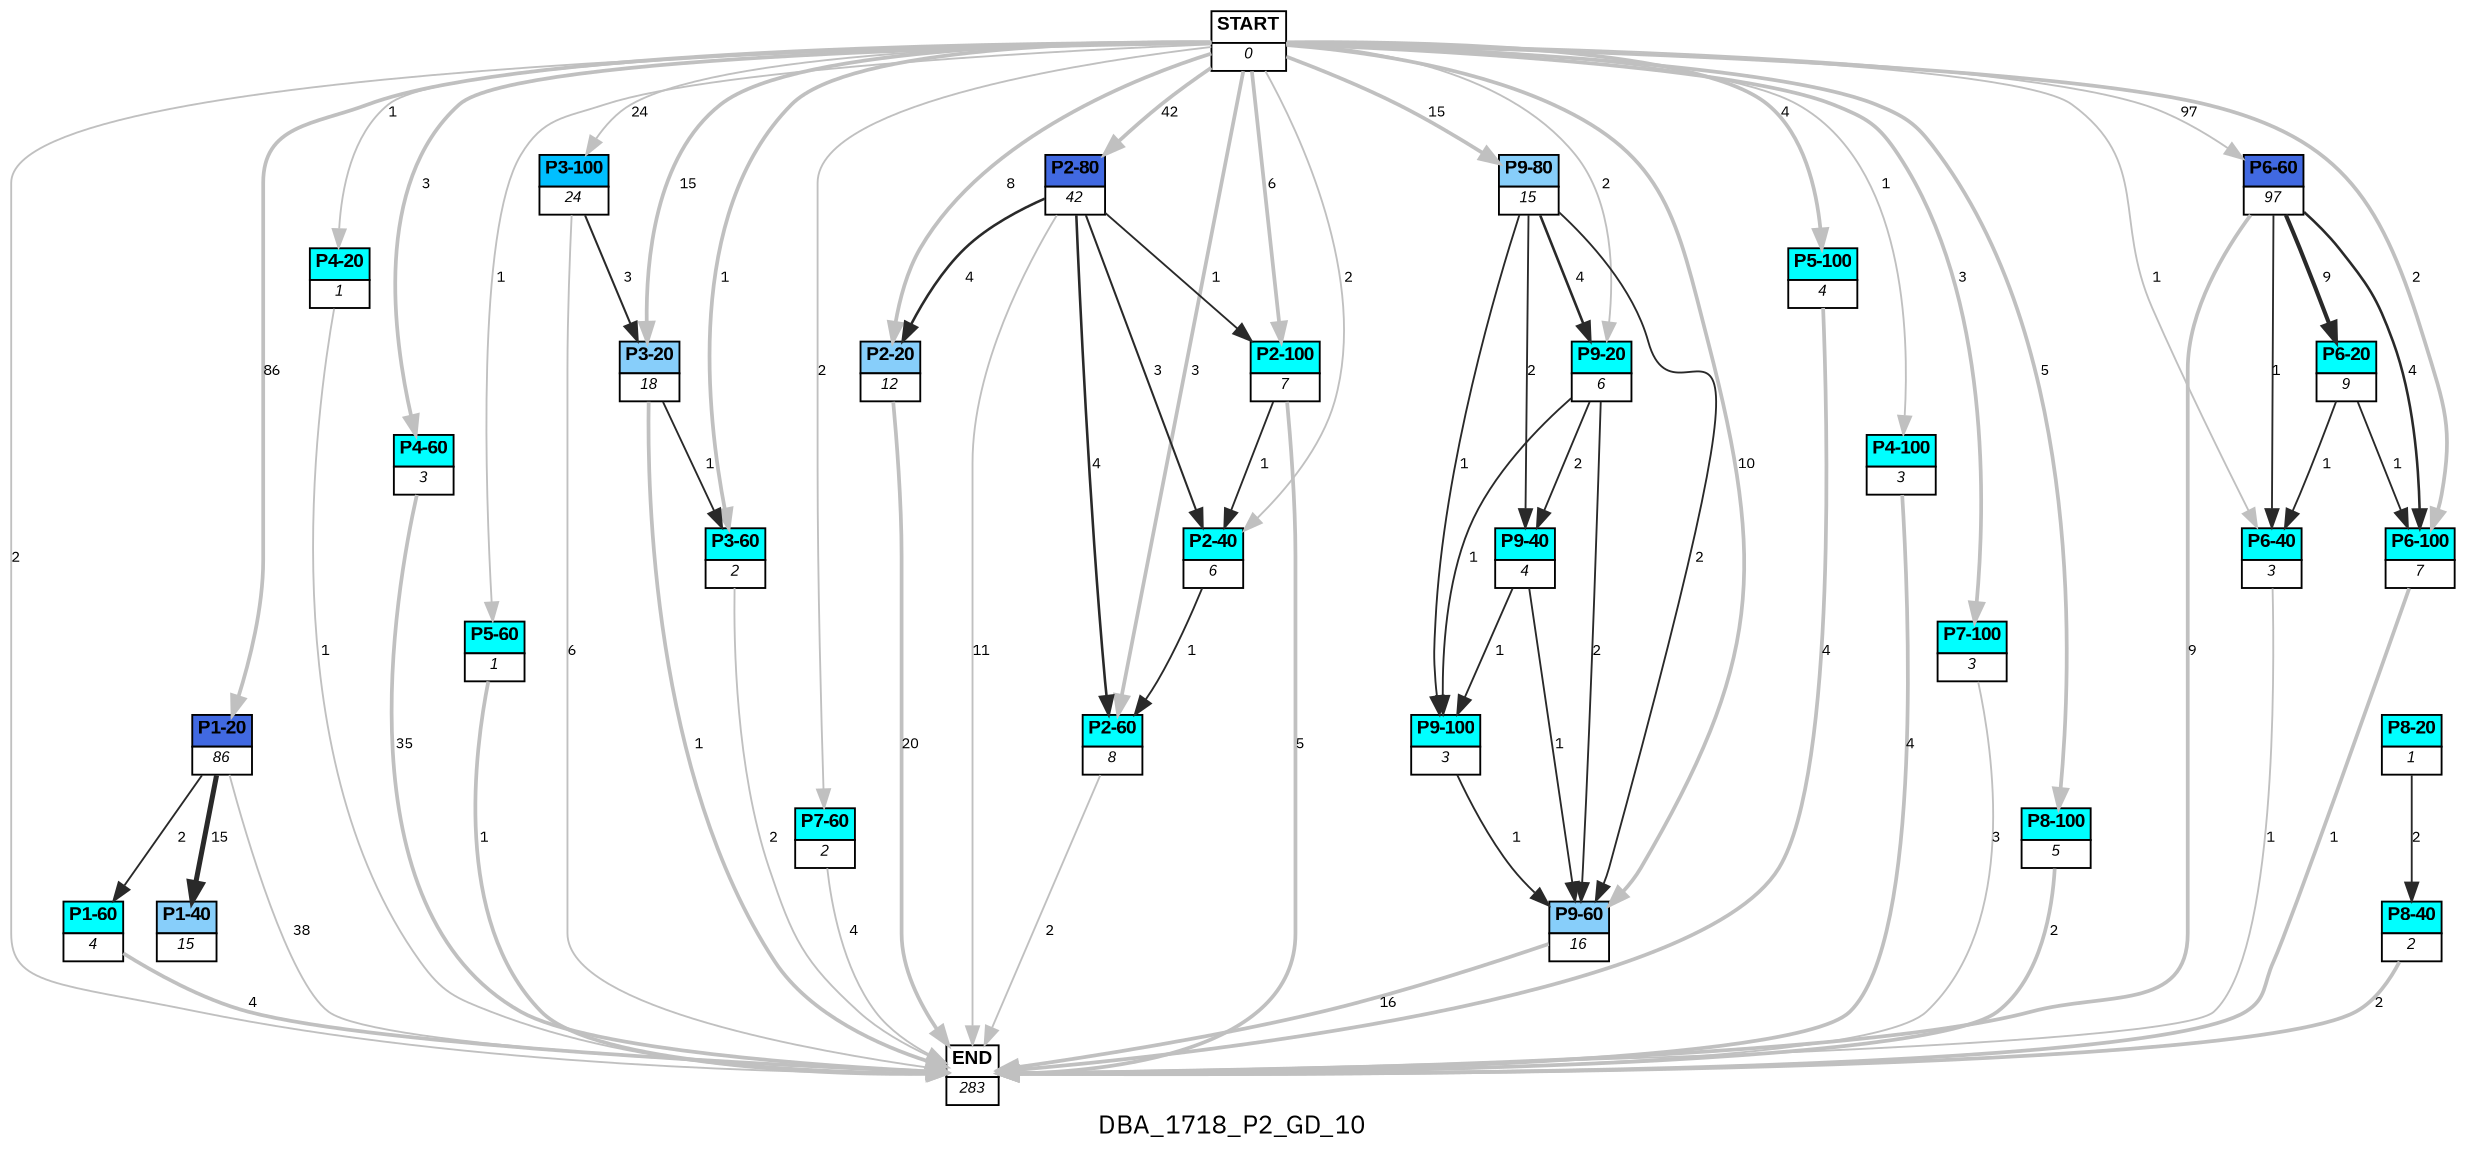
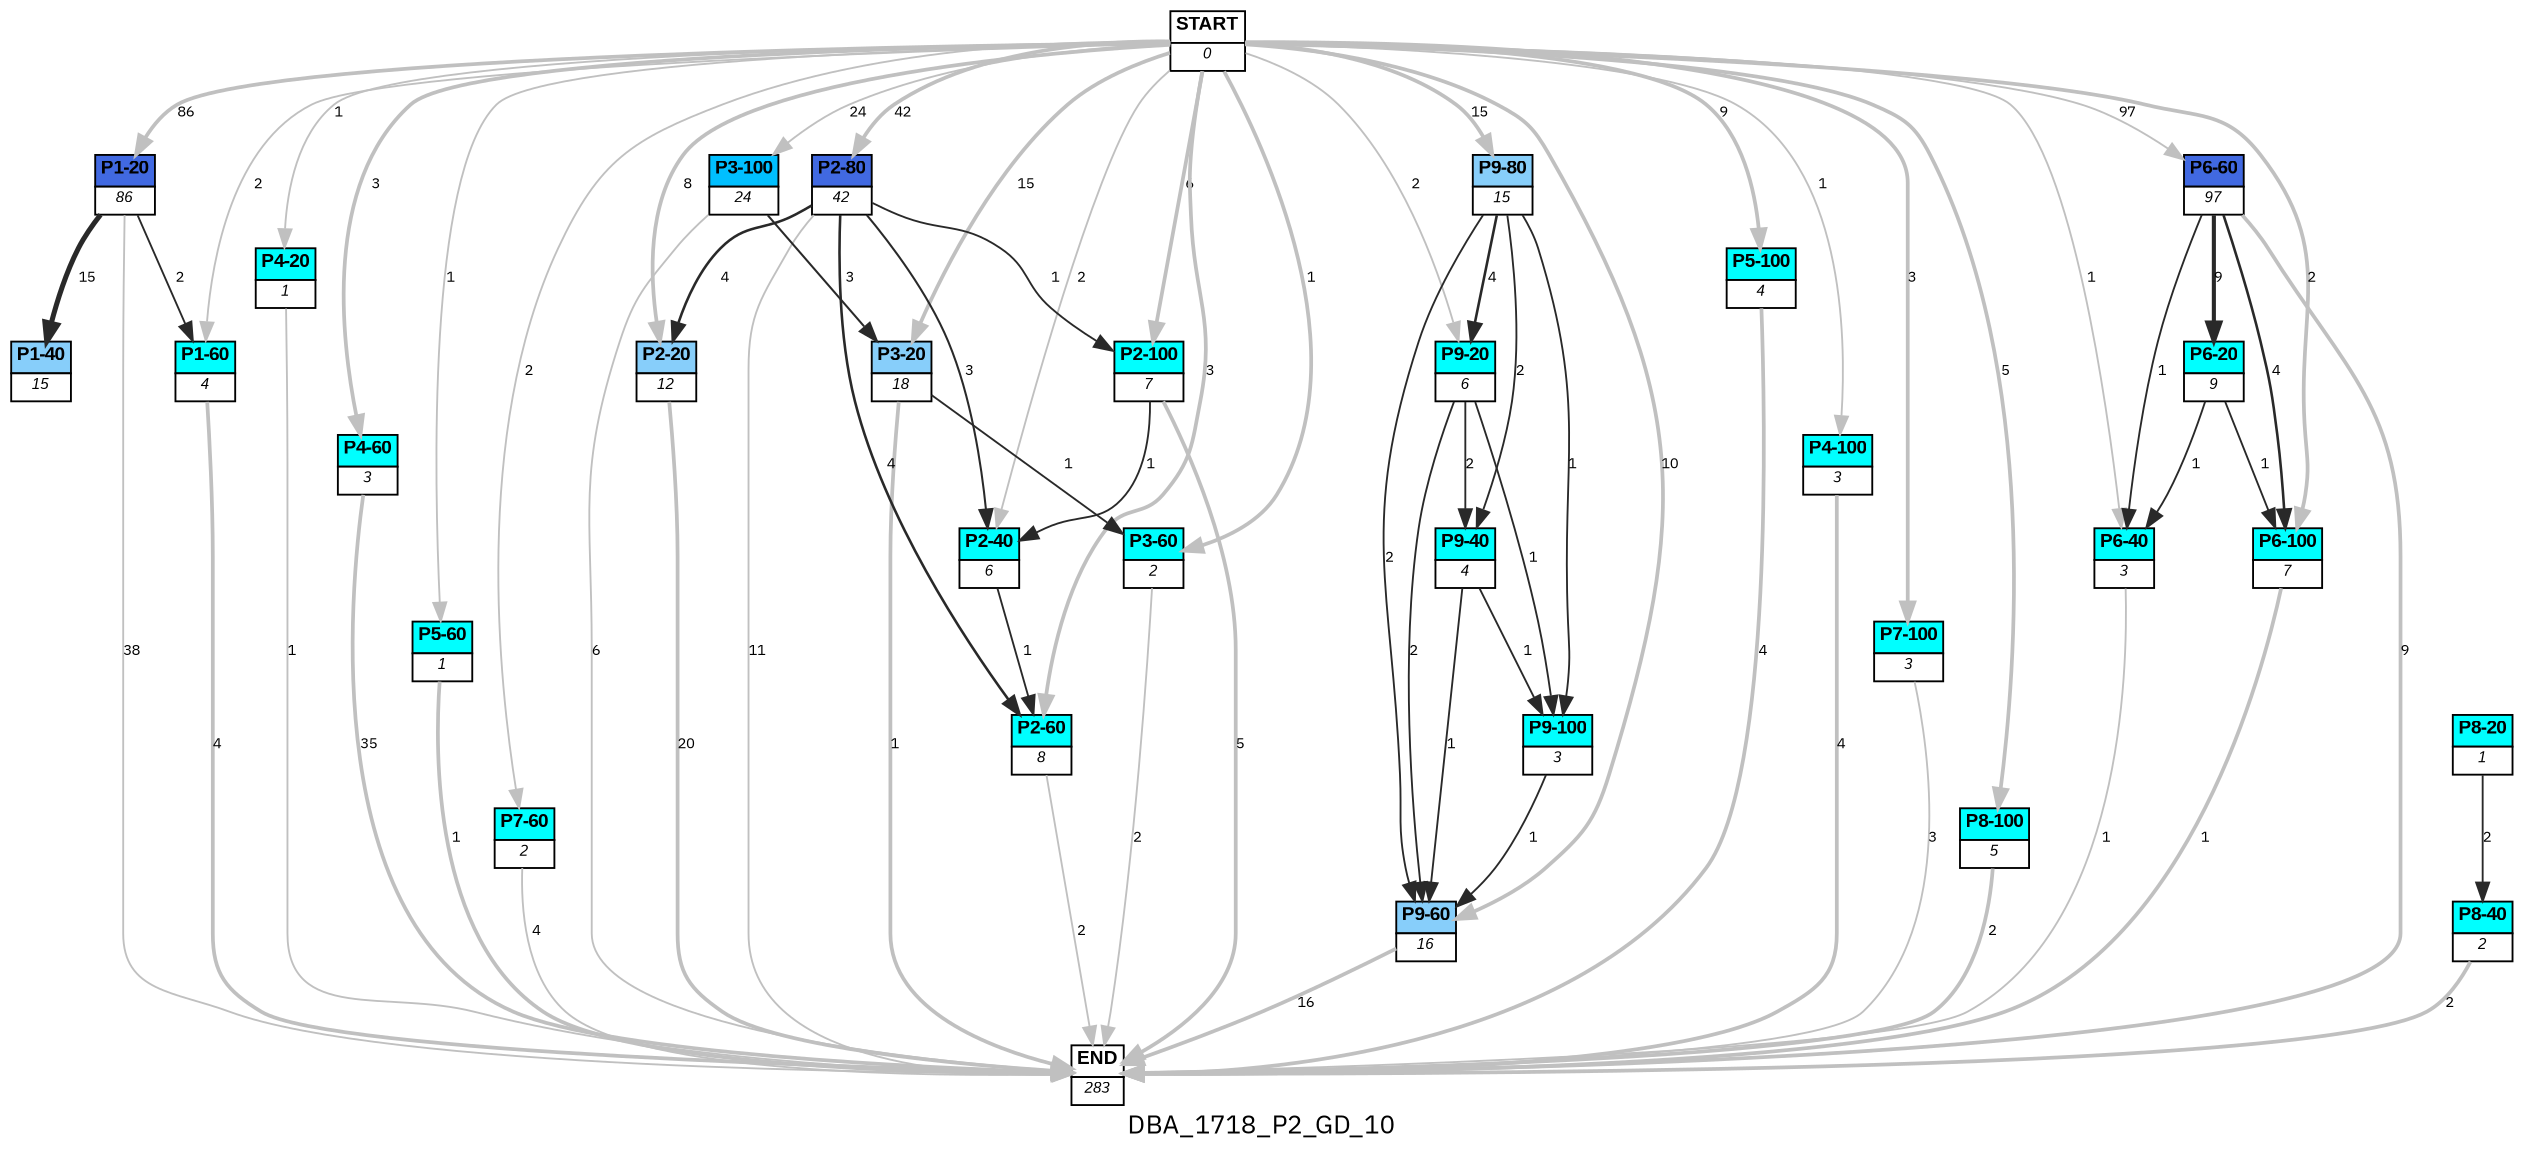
(1785, 113) -> (1724, 113)
(11, 421) -> (614, 67)
